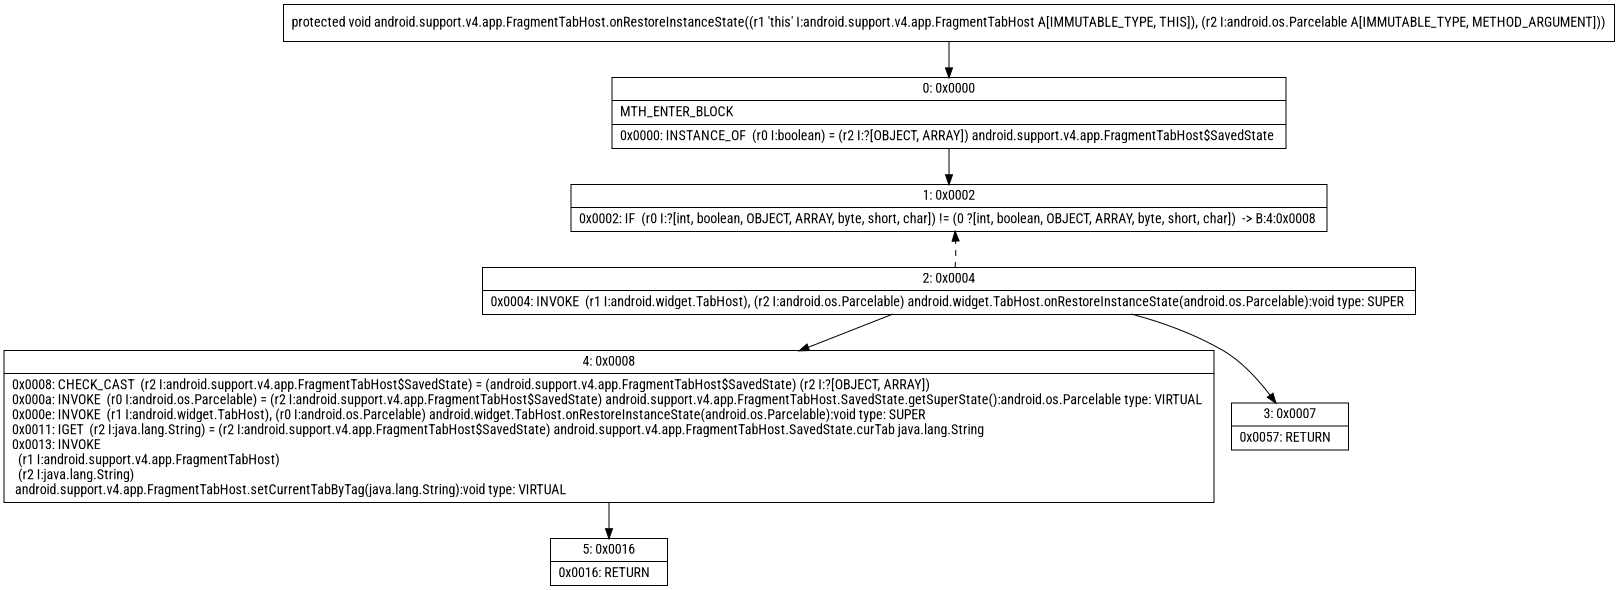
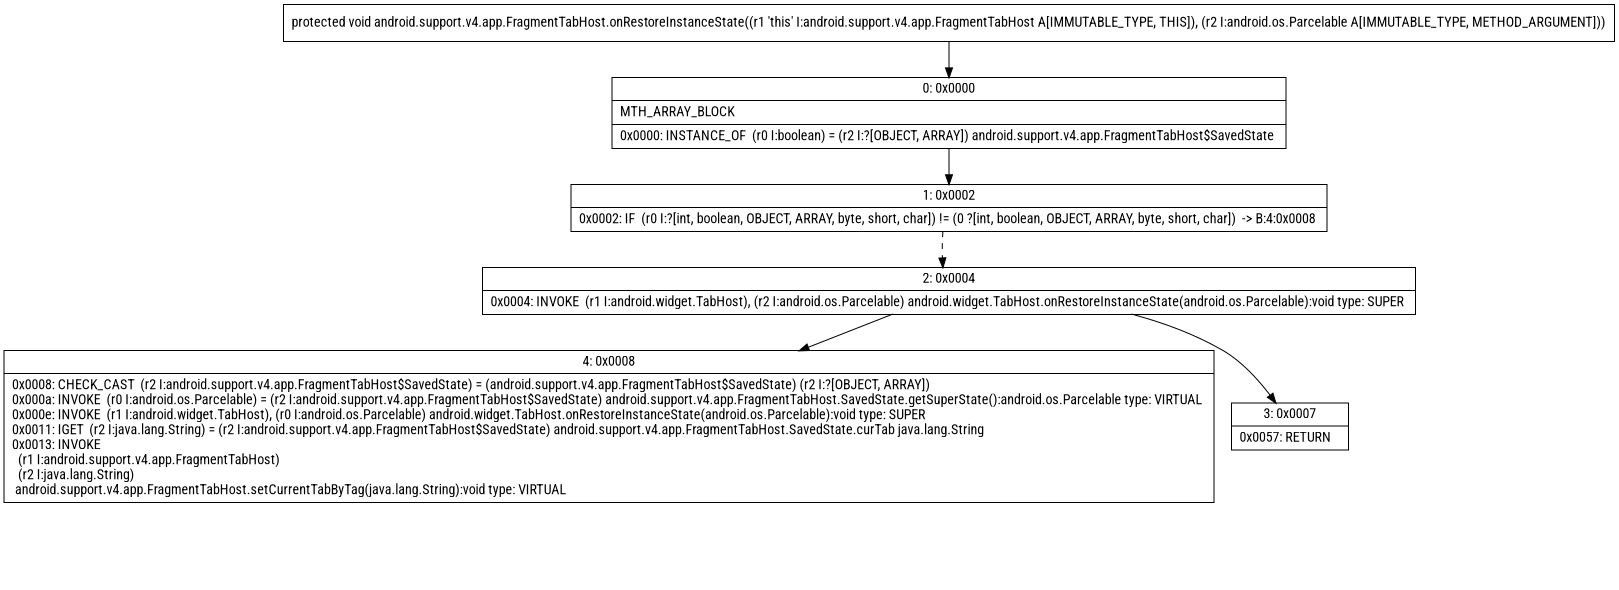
(677, 112) -> (678, 112)
(956, 255) -> (942, 244)
(609, 562) -> none
